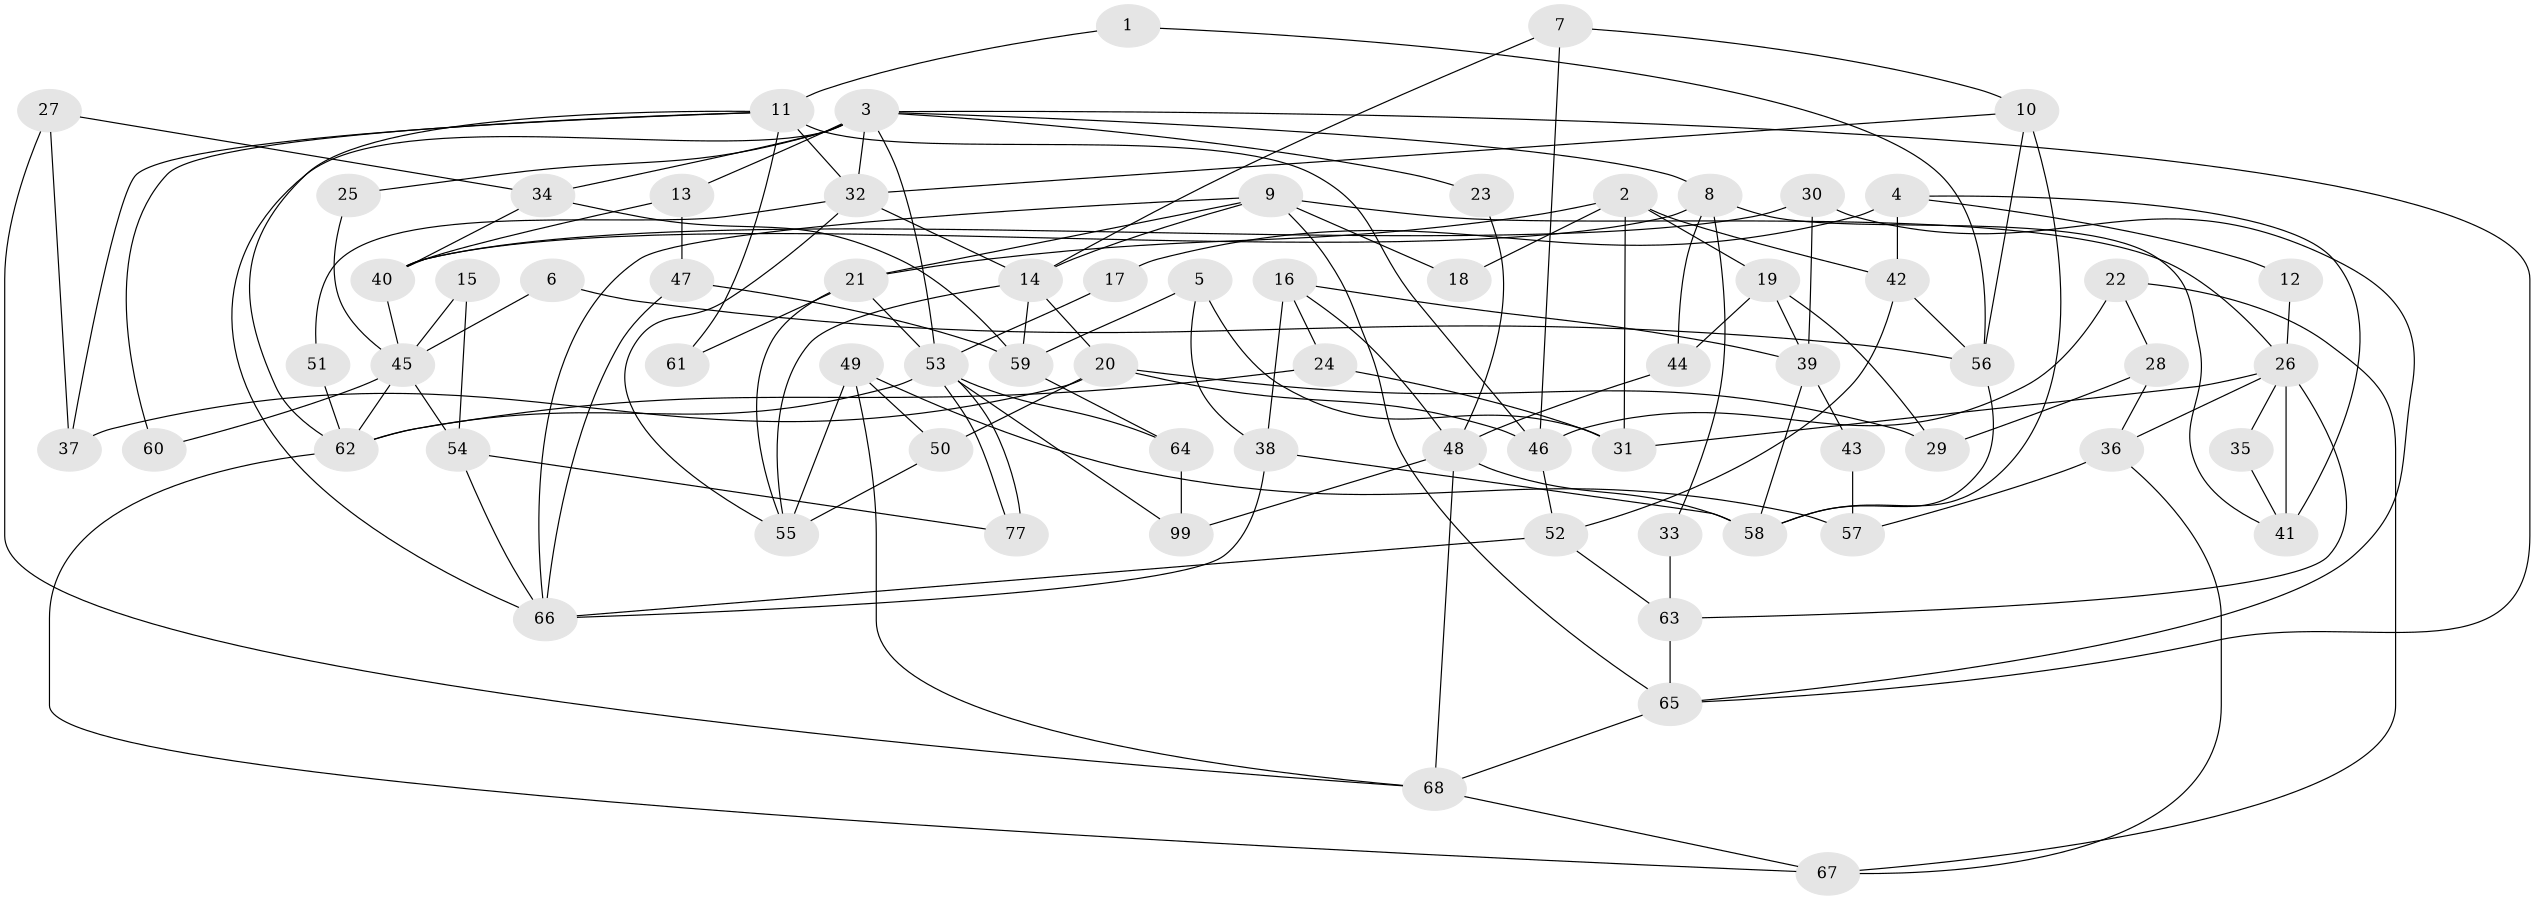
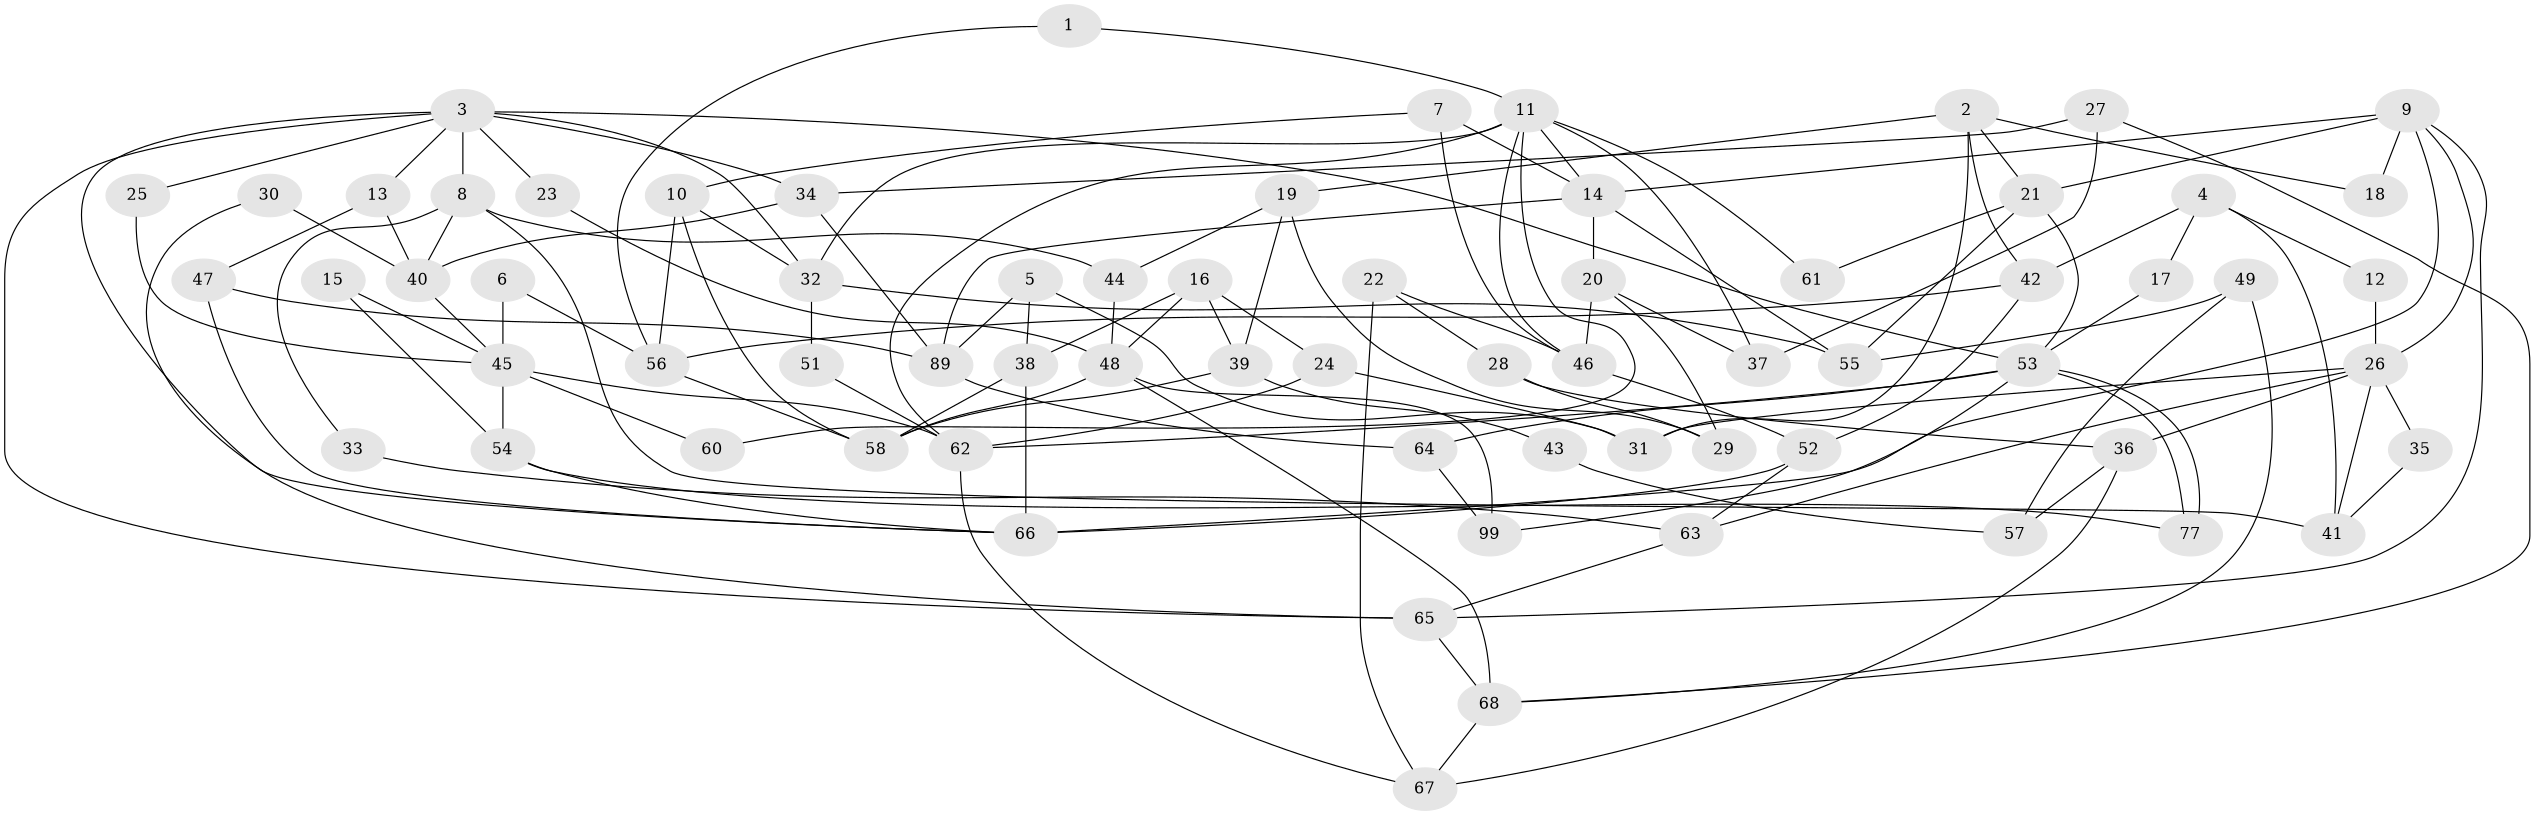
(956, 244) -> (1557, 150)
(1811, 280) -> none
(1021, 365) -> (941, 365)
(941, 450) -> none
